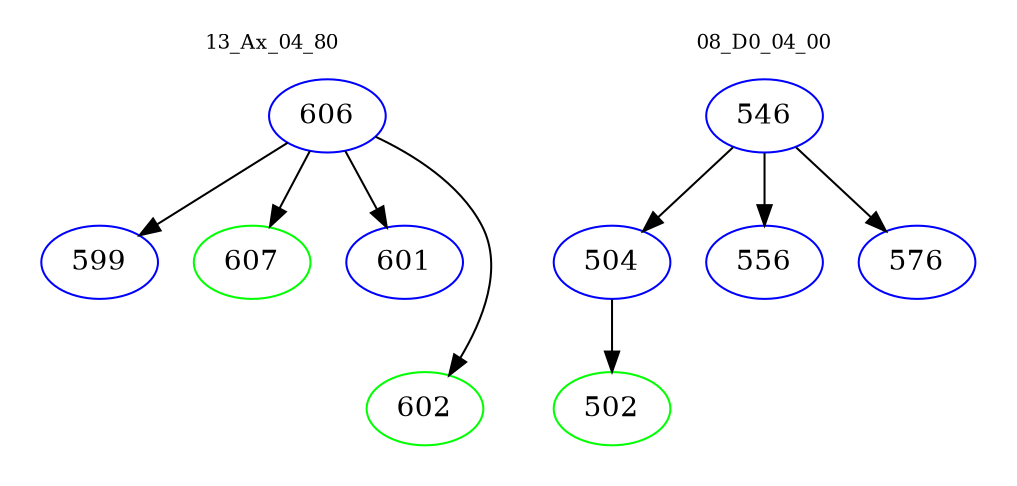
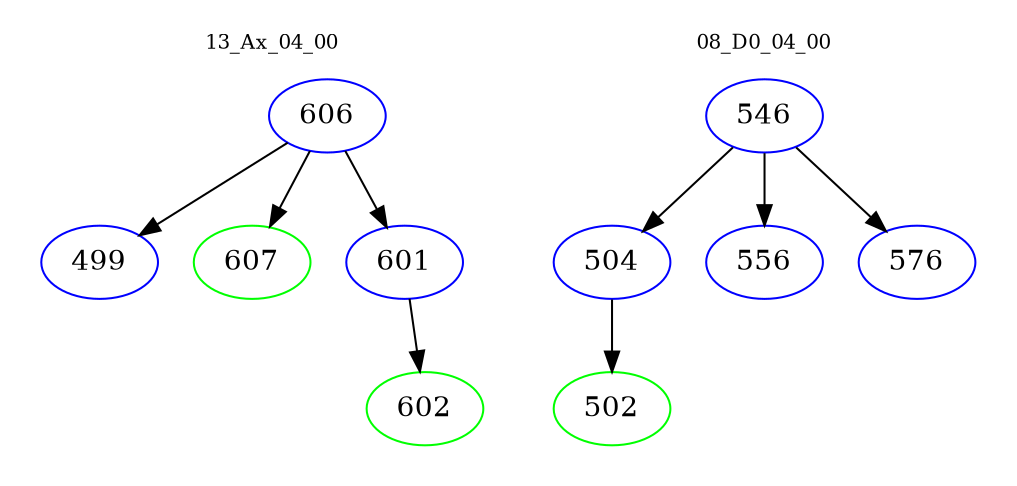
(272, 44) -> (272, 44)
(482, 225) -> (413, 325)
(100, 262) -> (100, 262)
